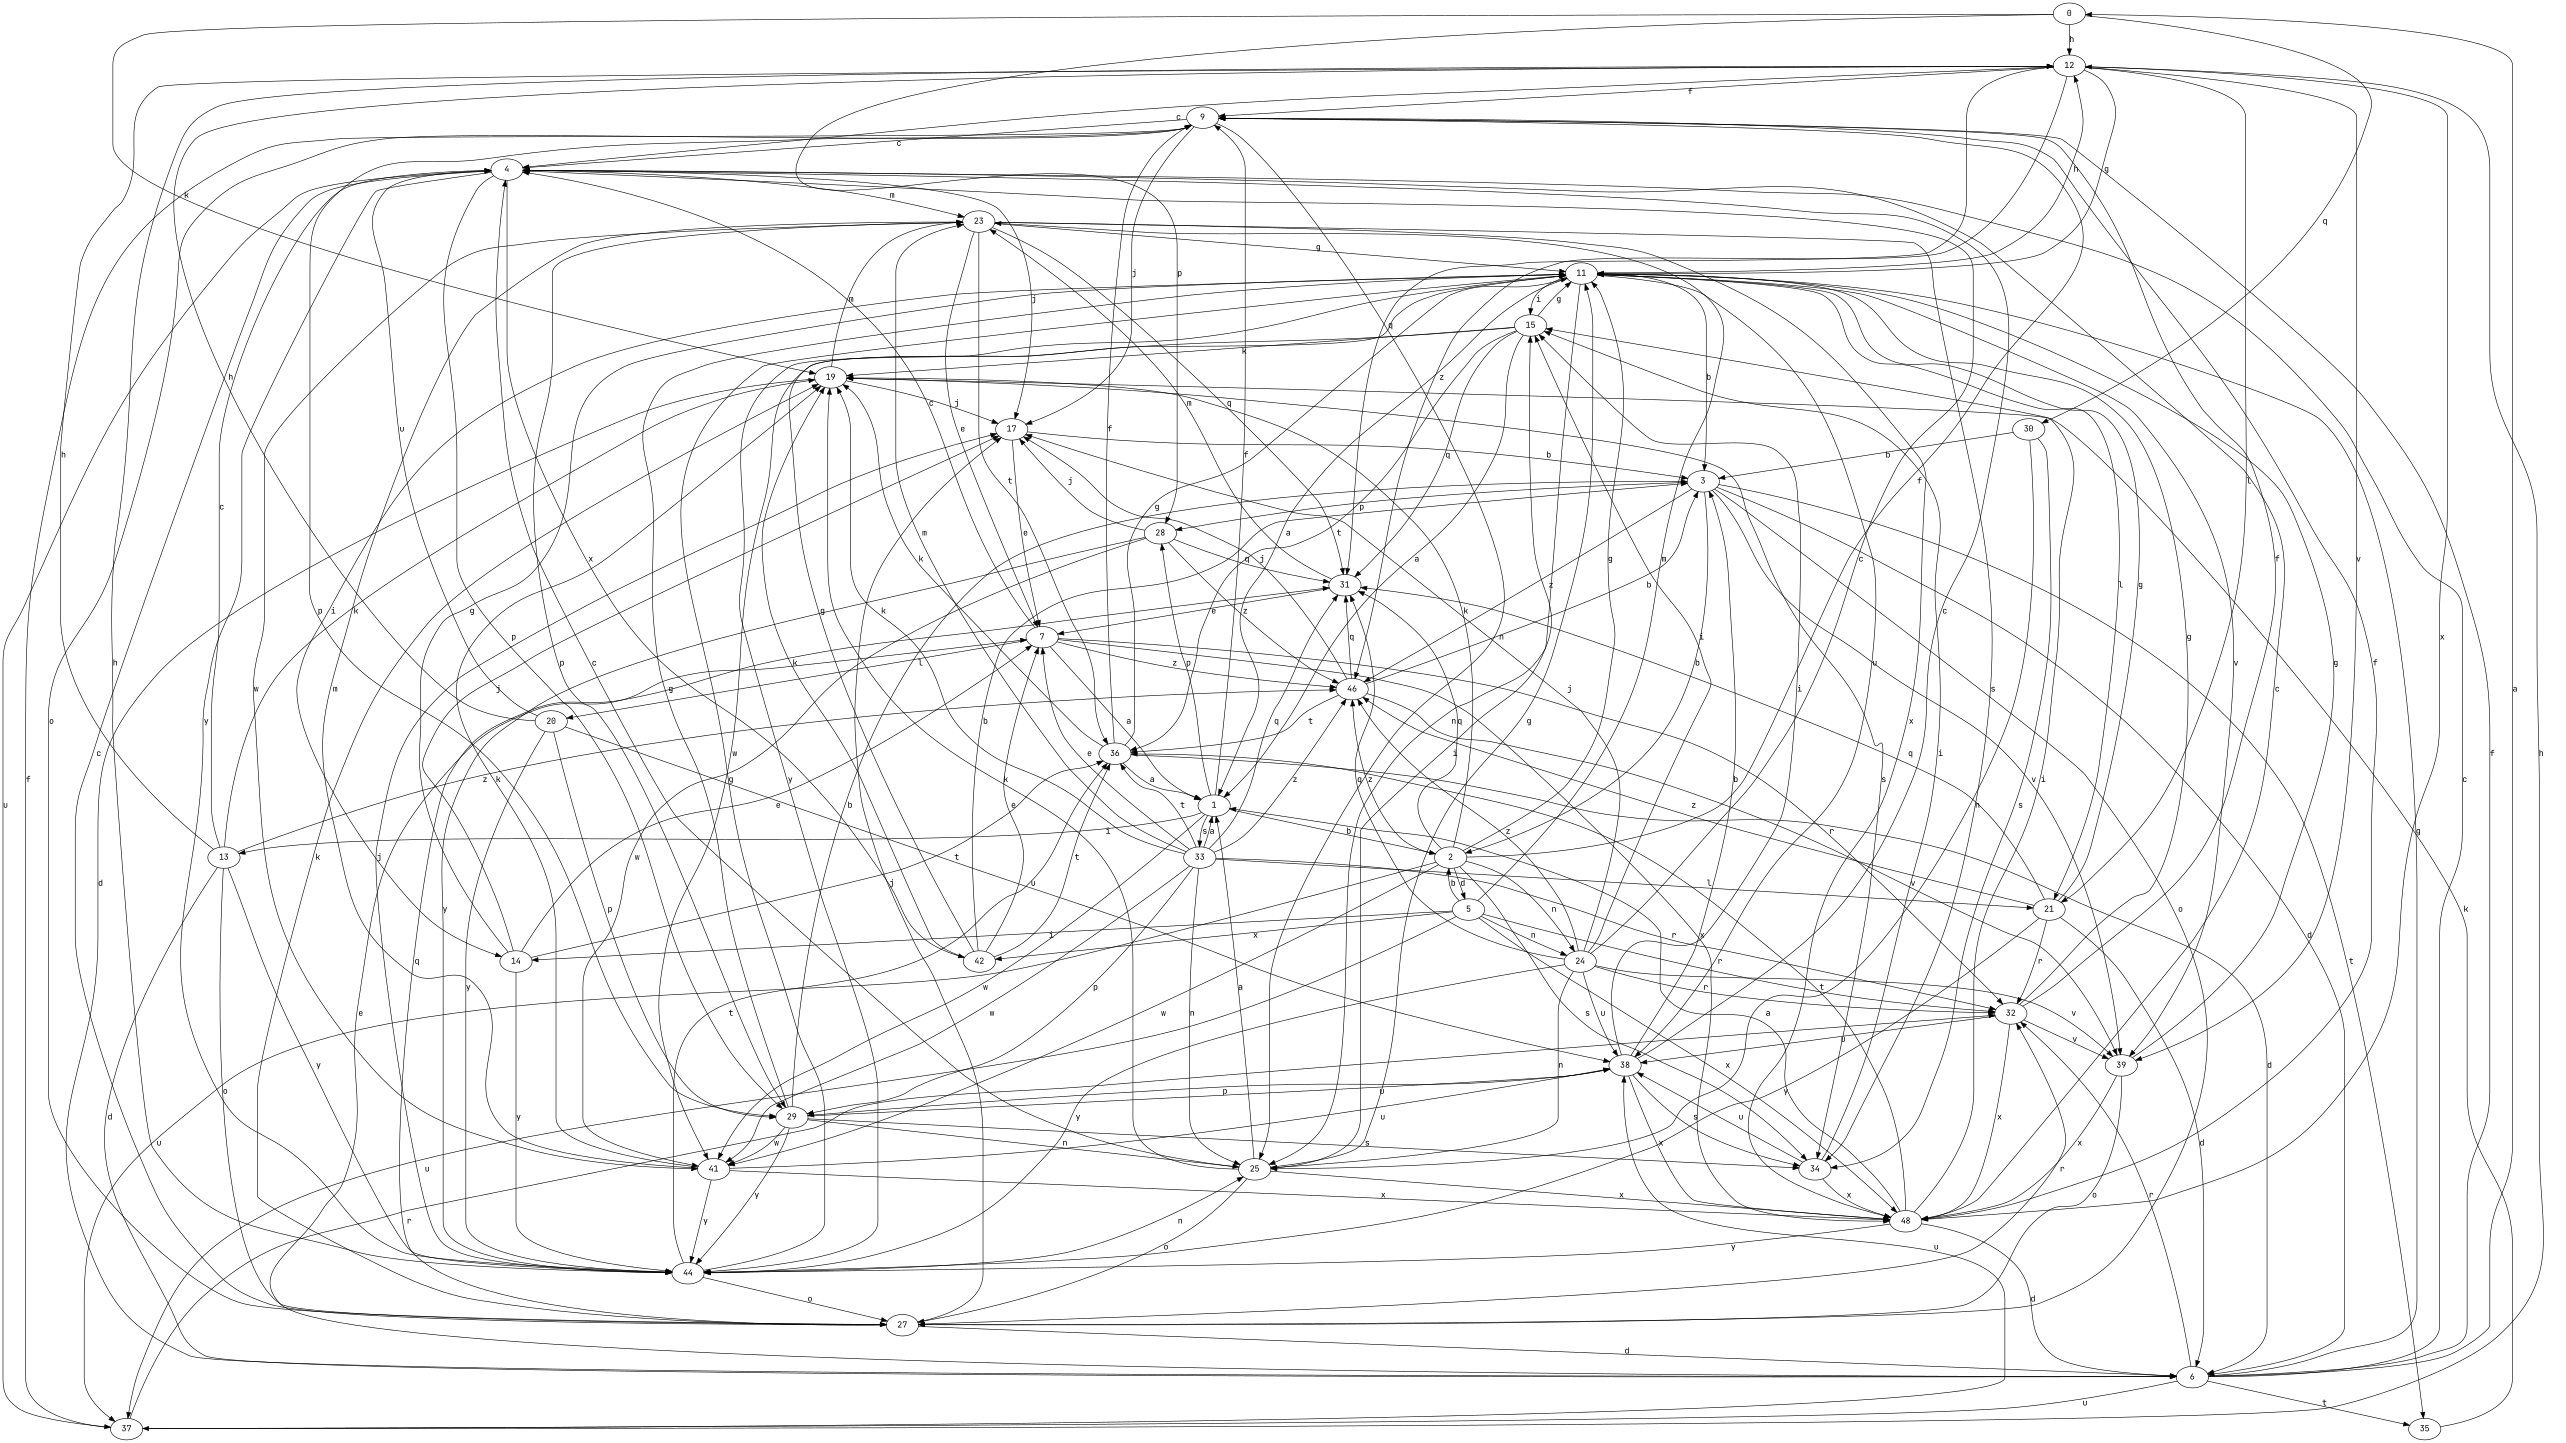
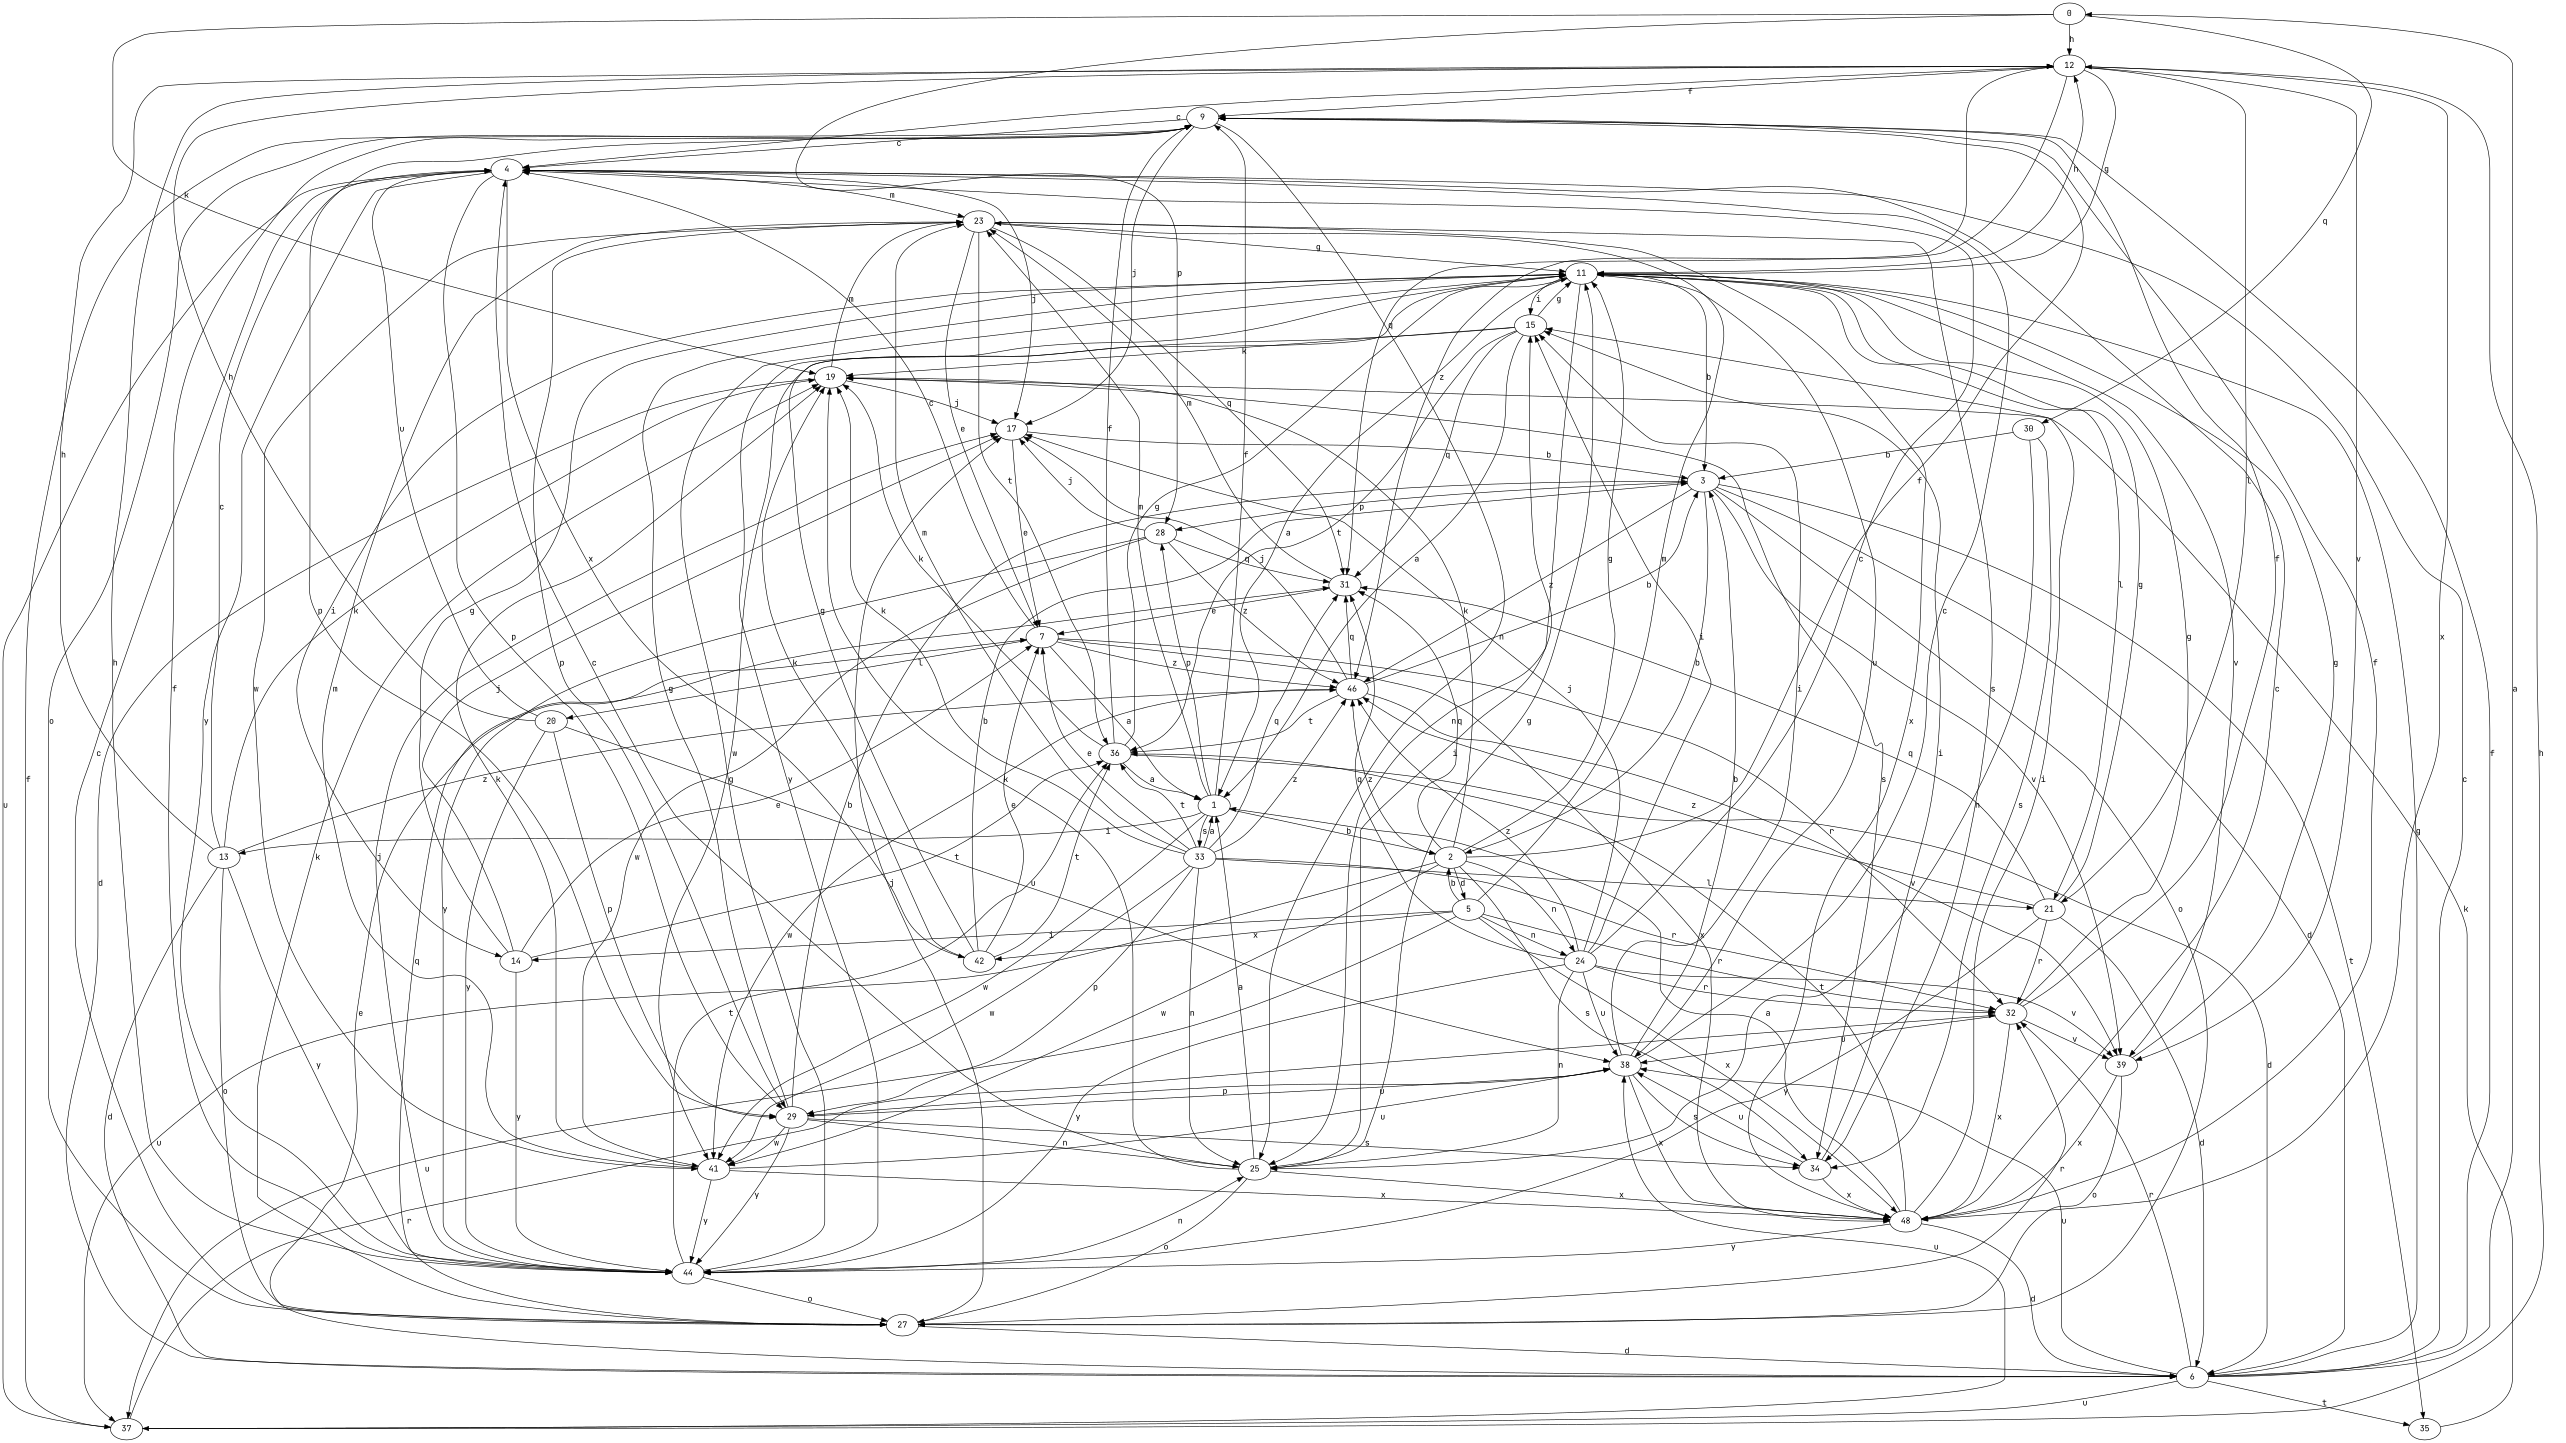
none -> (174, 448)
none -> (1139, 494)
none -> (936, 815)
none -> (1984, 1145)
